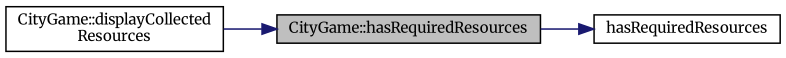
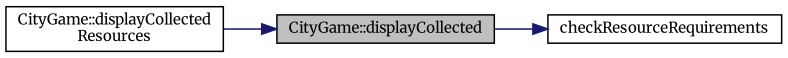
(409, 29) -> (386, 29)
(687, 29) -> (665, 29)
